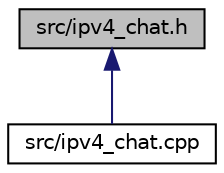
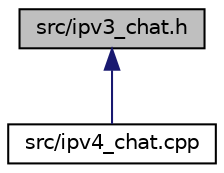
(112, 29) -> (112, 29)
